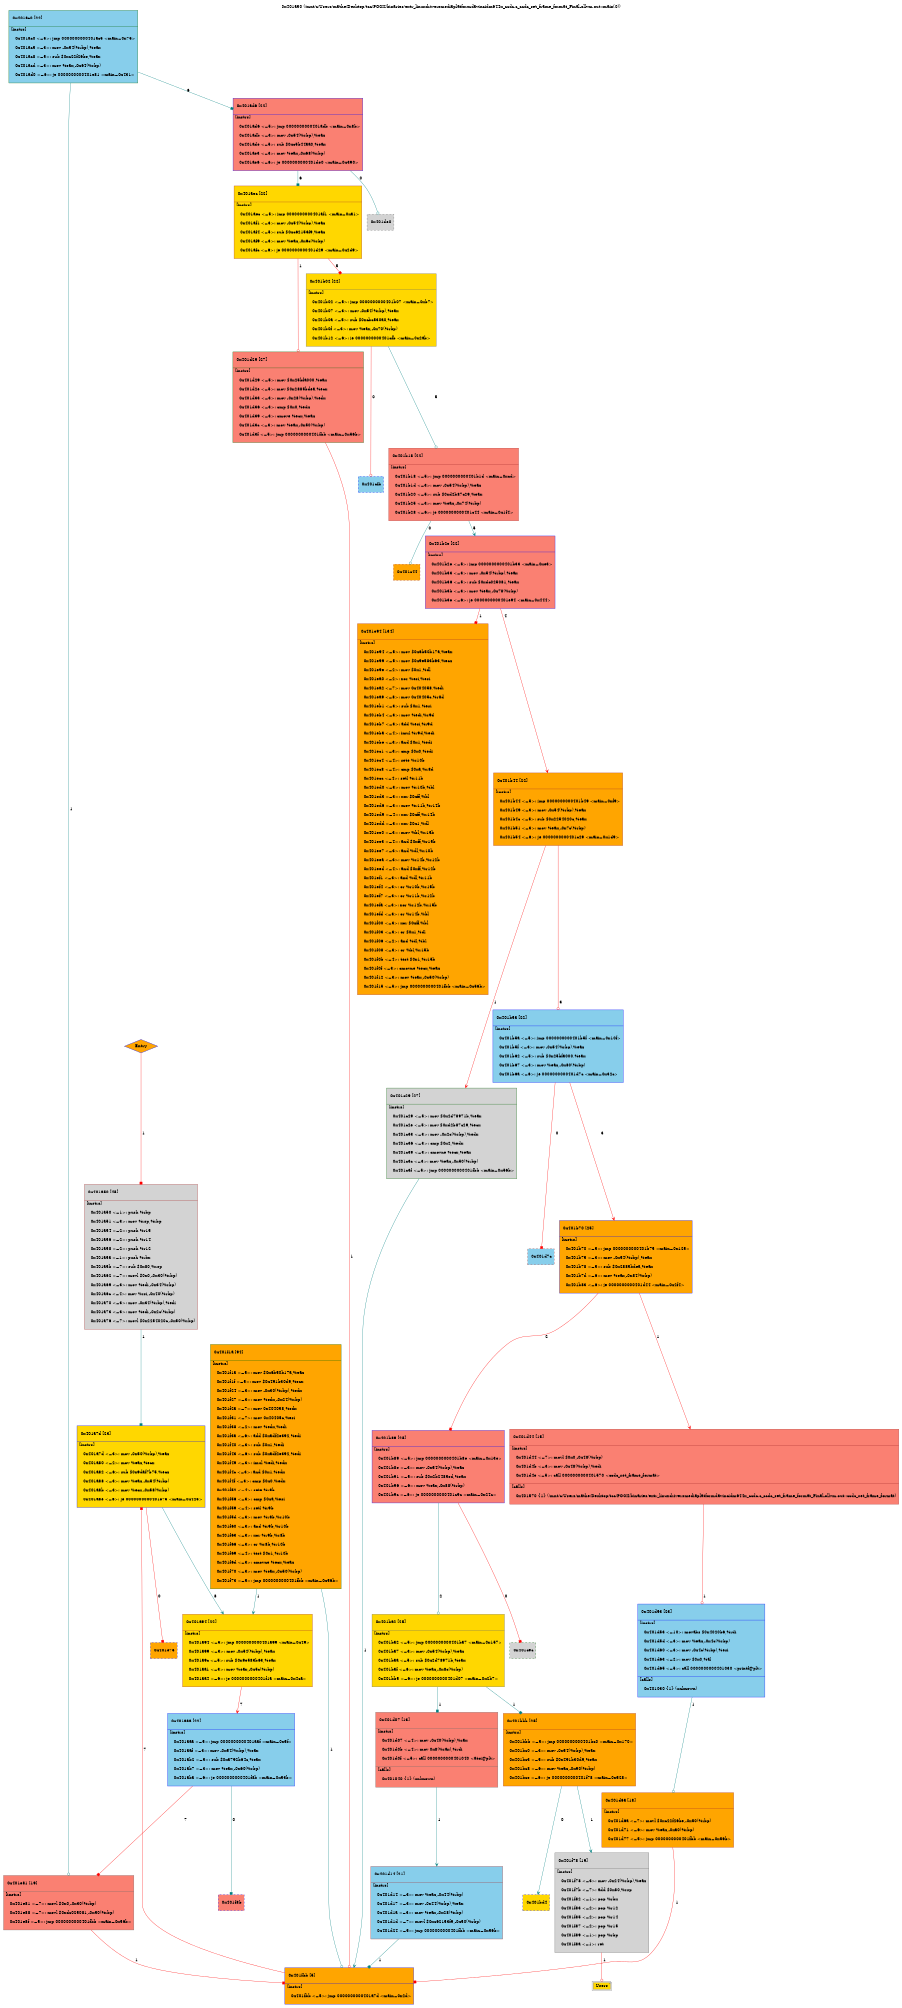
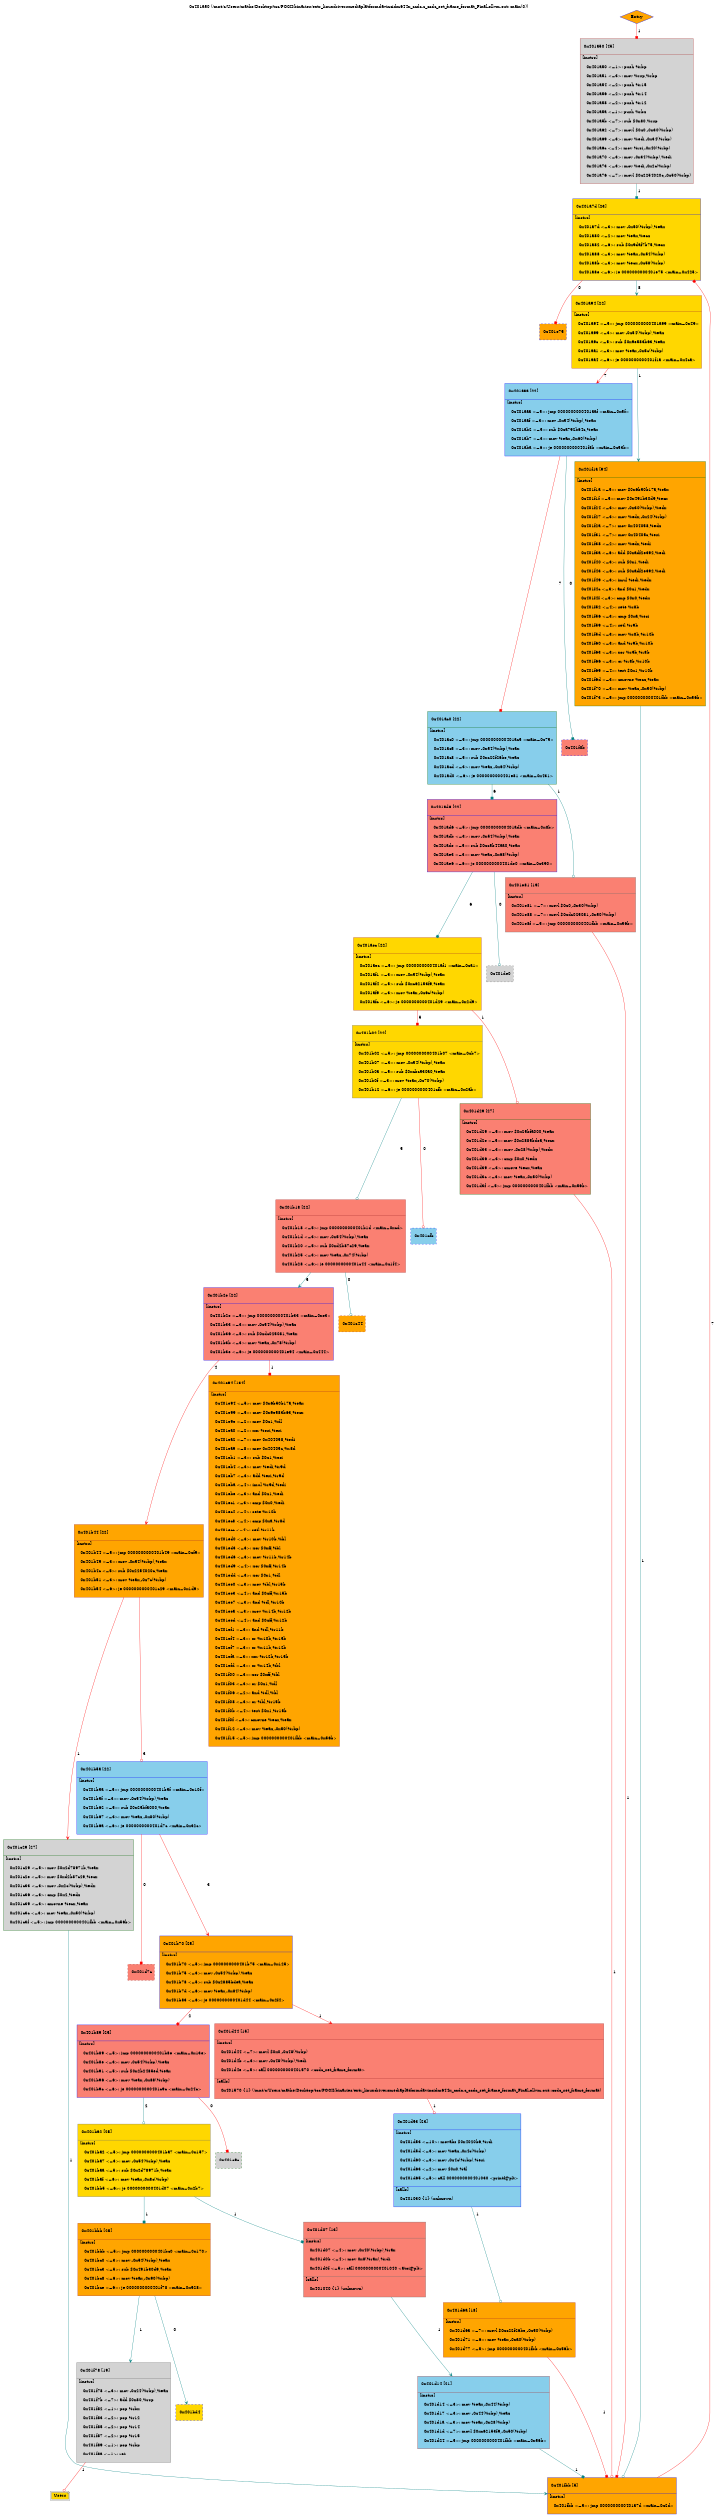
(541, 1257) -> (141, 1972)
(255, 1600) -> (638, 413)
(146, 1830) -> (531, 582)
